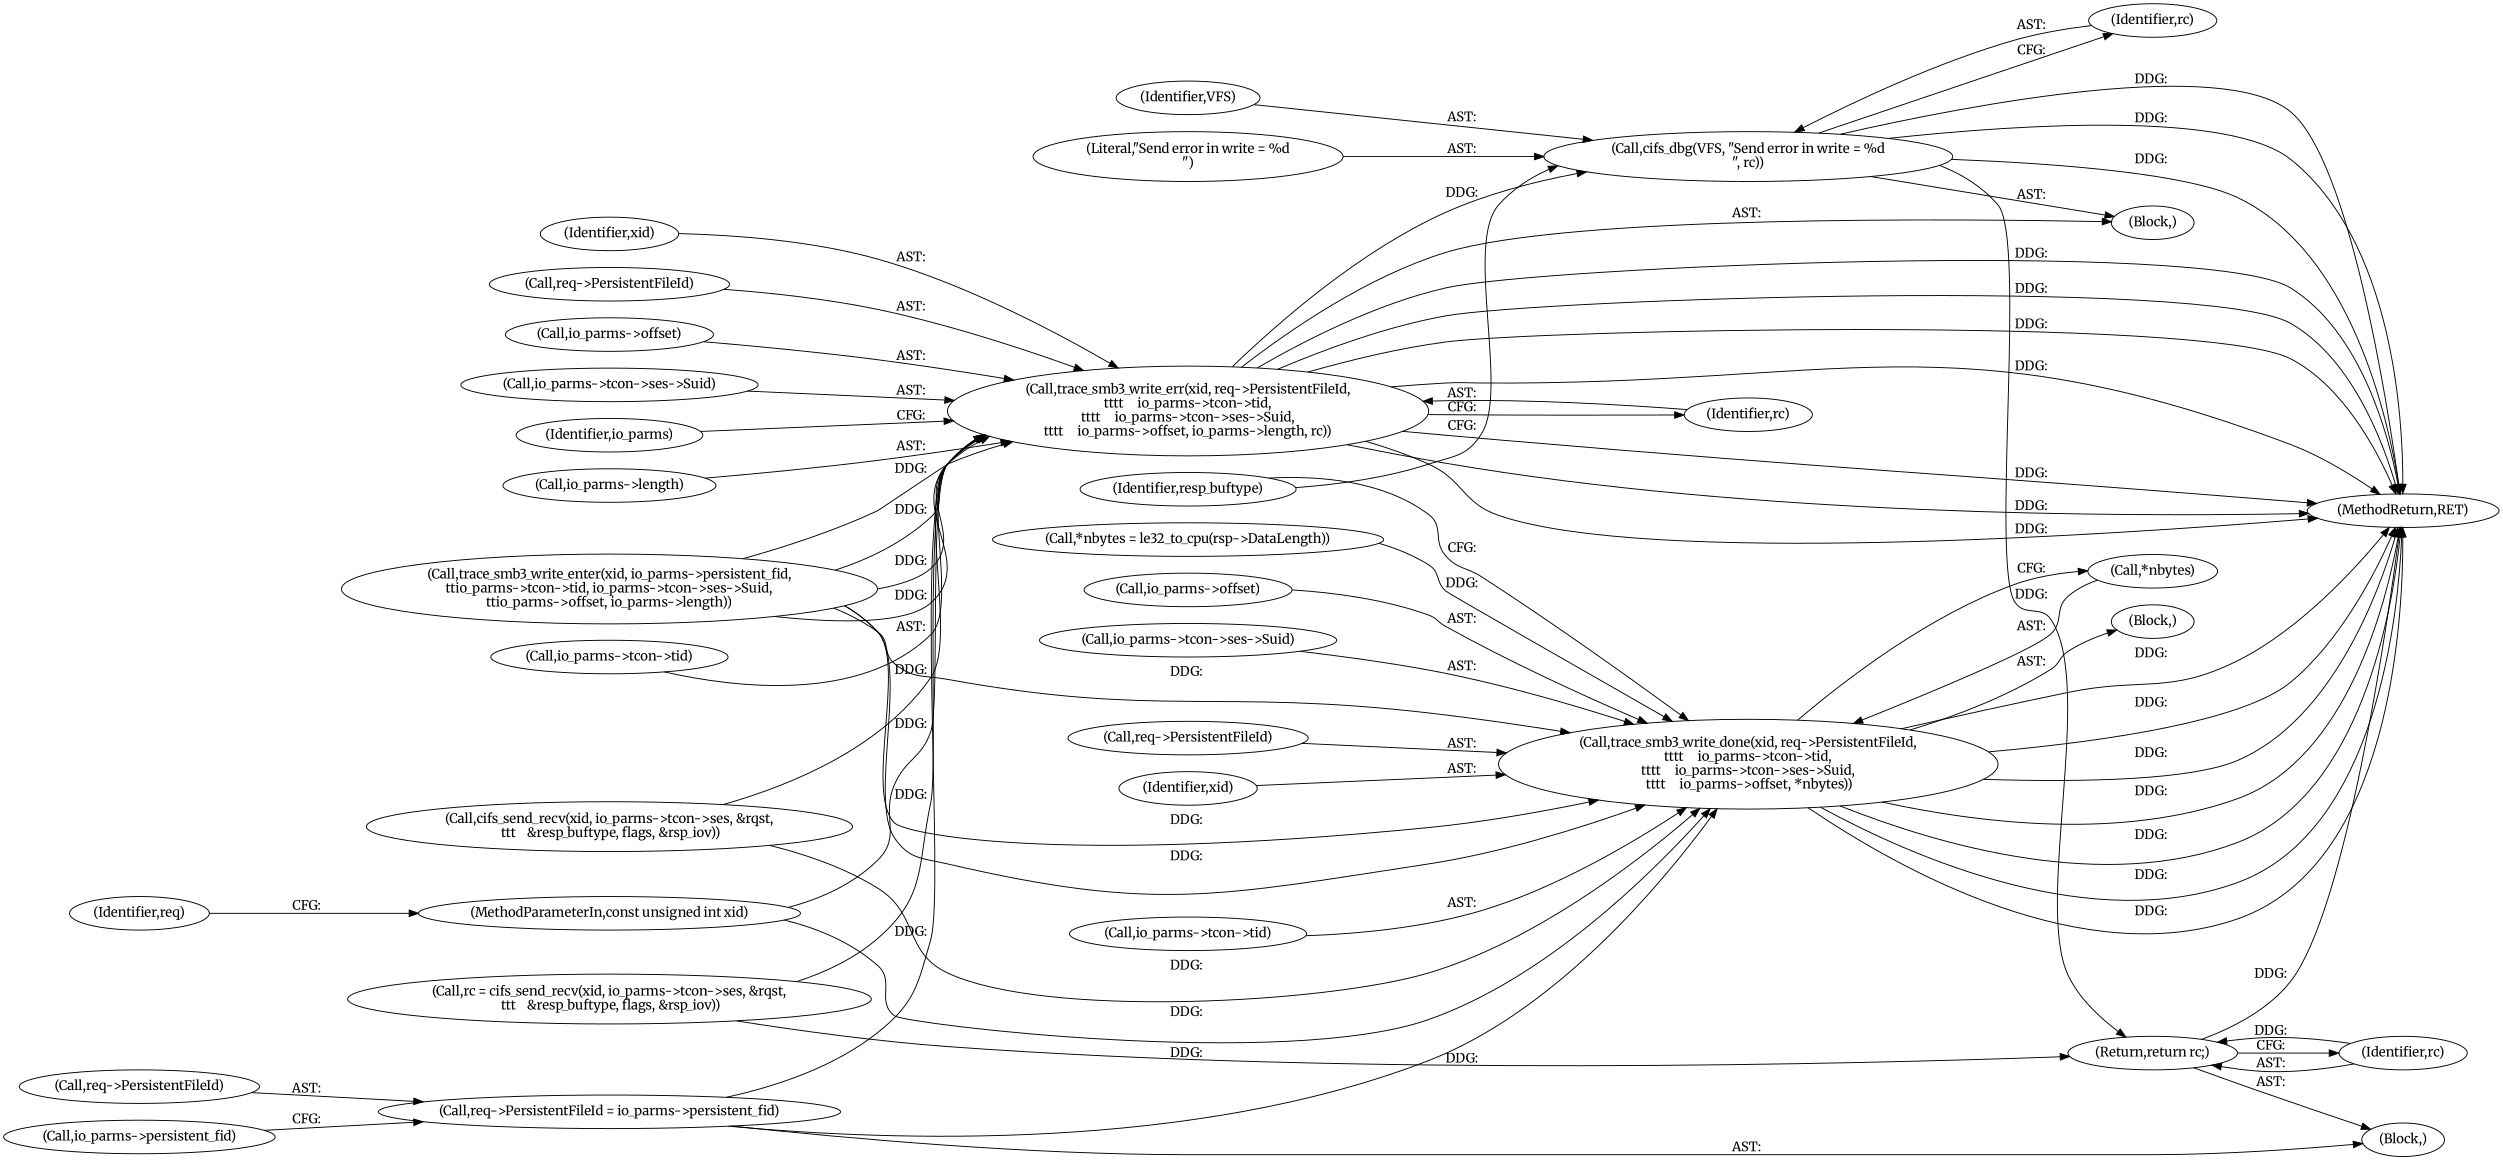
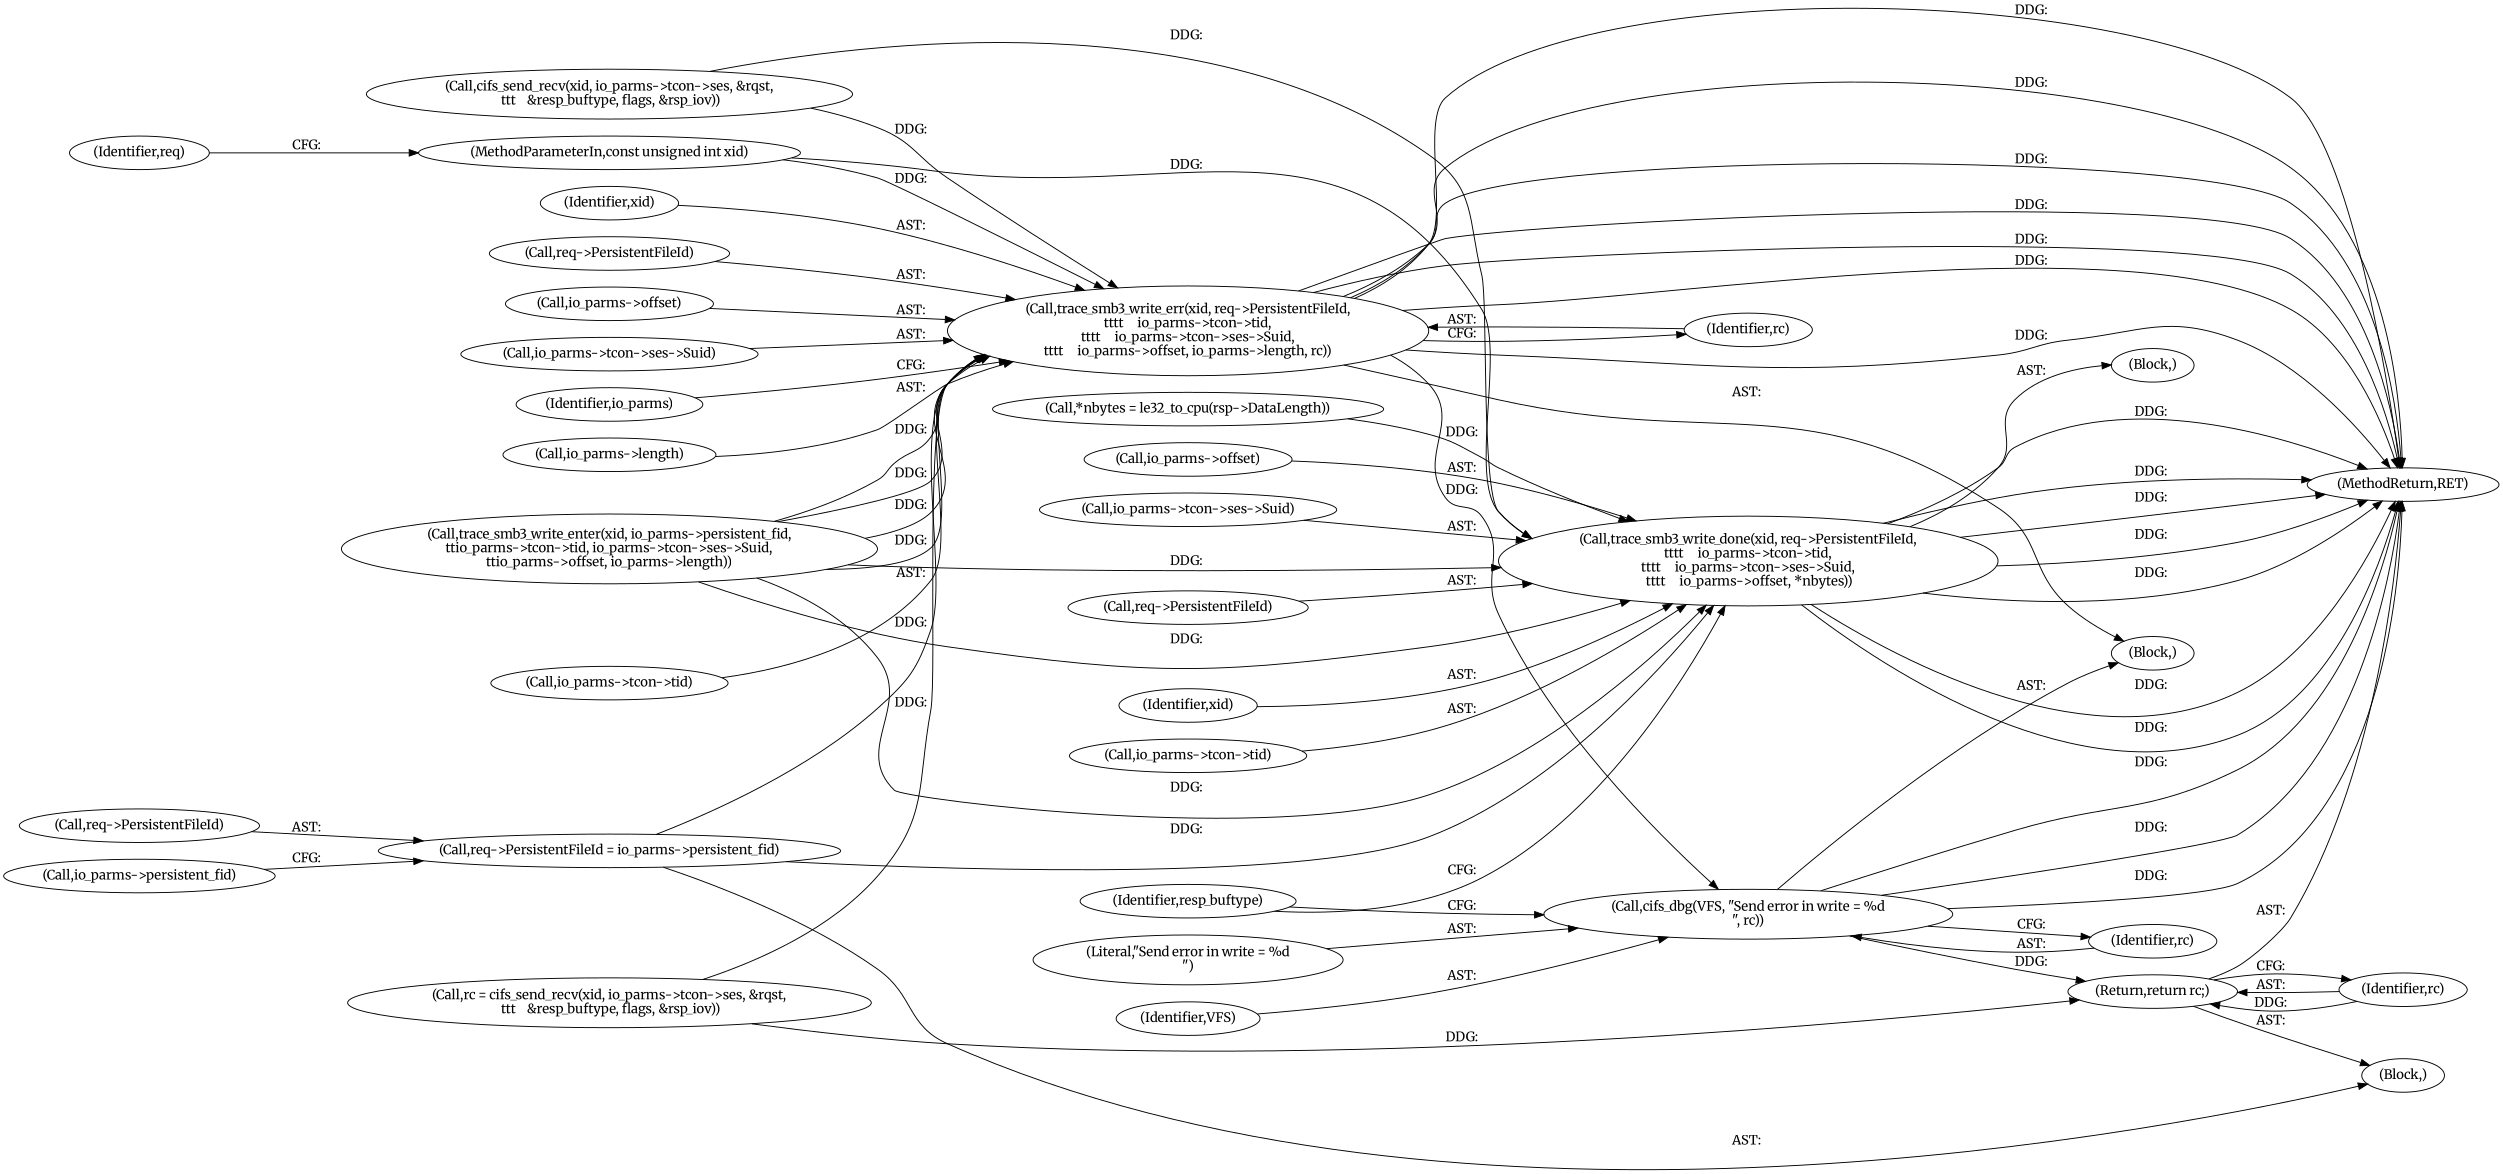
(2153, 571) -> none
(2272, 974) -> (2272, 911)
